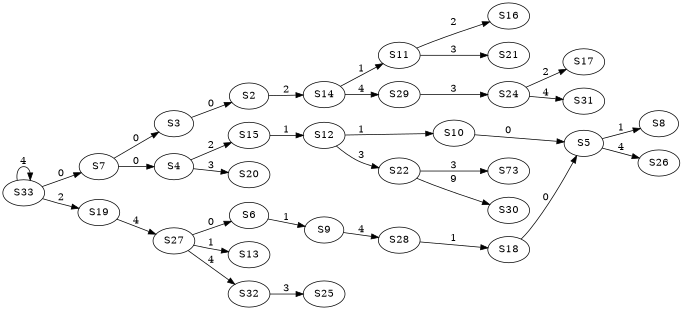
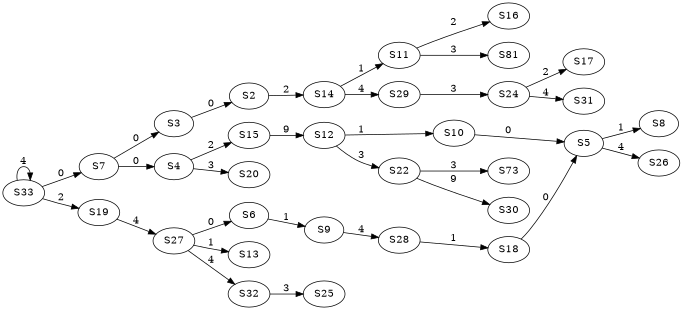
(509, 55) -> (509, 55)
(287, 130) -> (287, 130)
